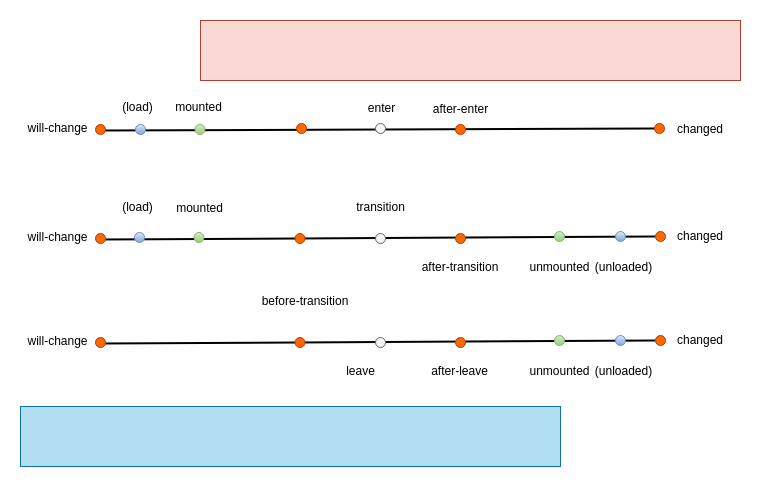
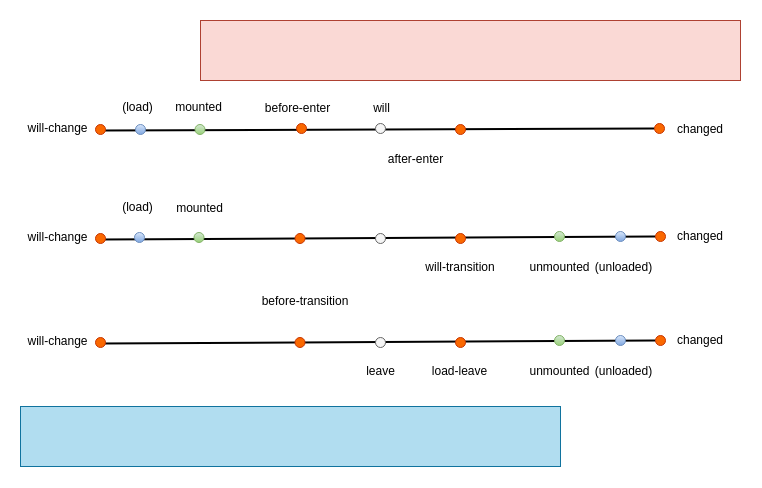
none -> (298, 109)
(382, 109) -> (382, 109)
(461, 110) -> (416, 160)
(381, 208) -> none
(461, 268) -> (461, 268)
(361, 372) -> (381, 372)
(460, 372) -> (460, 372)
